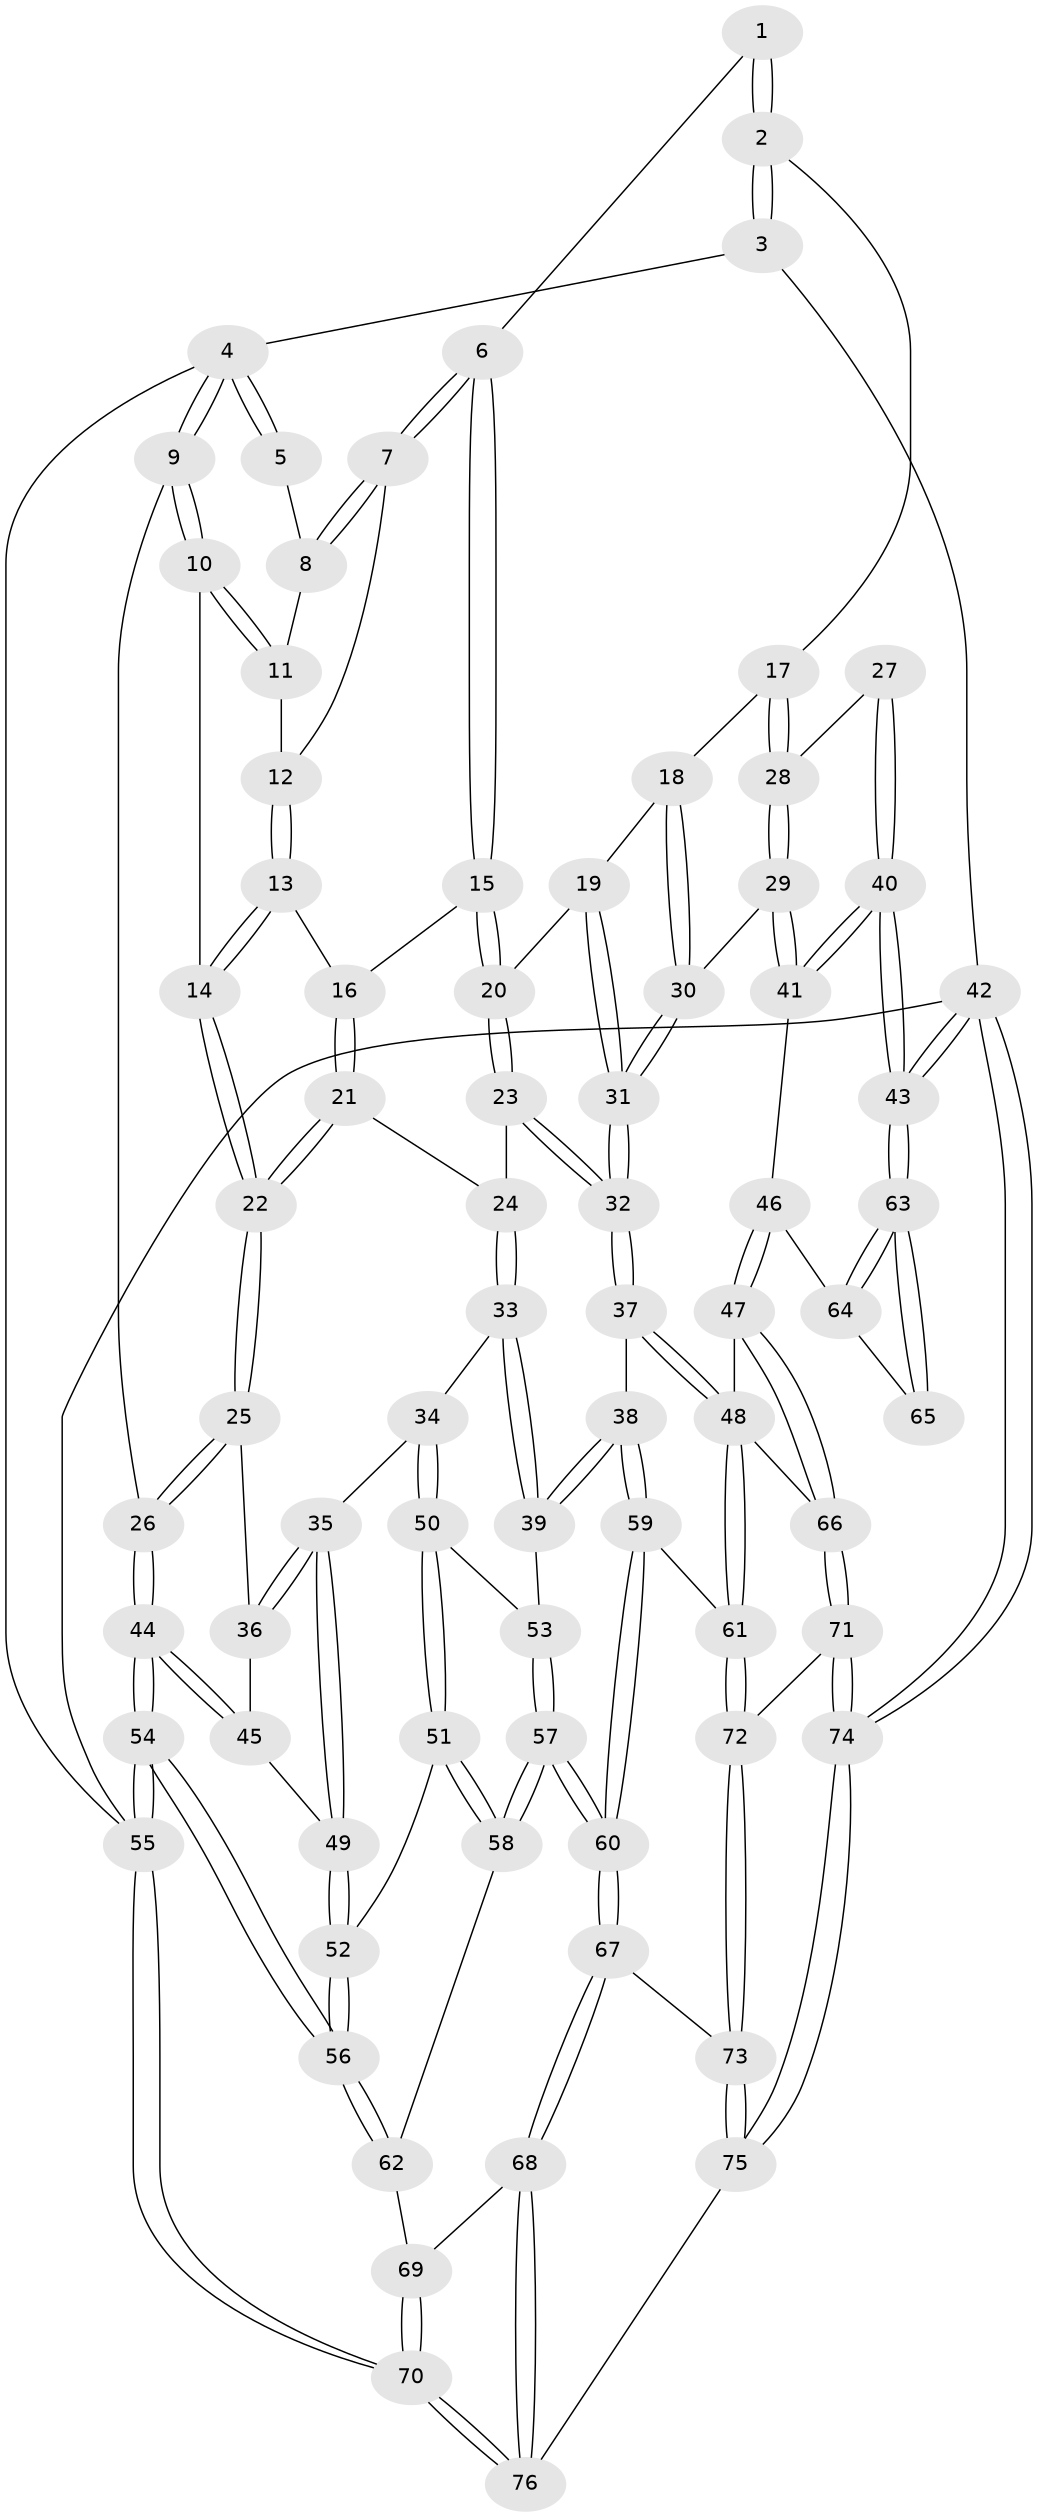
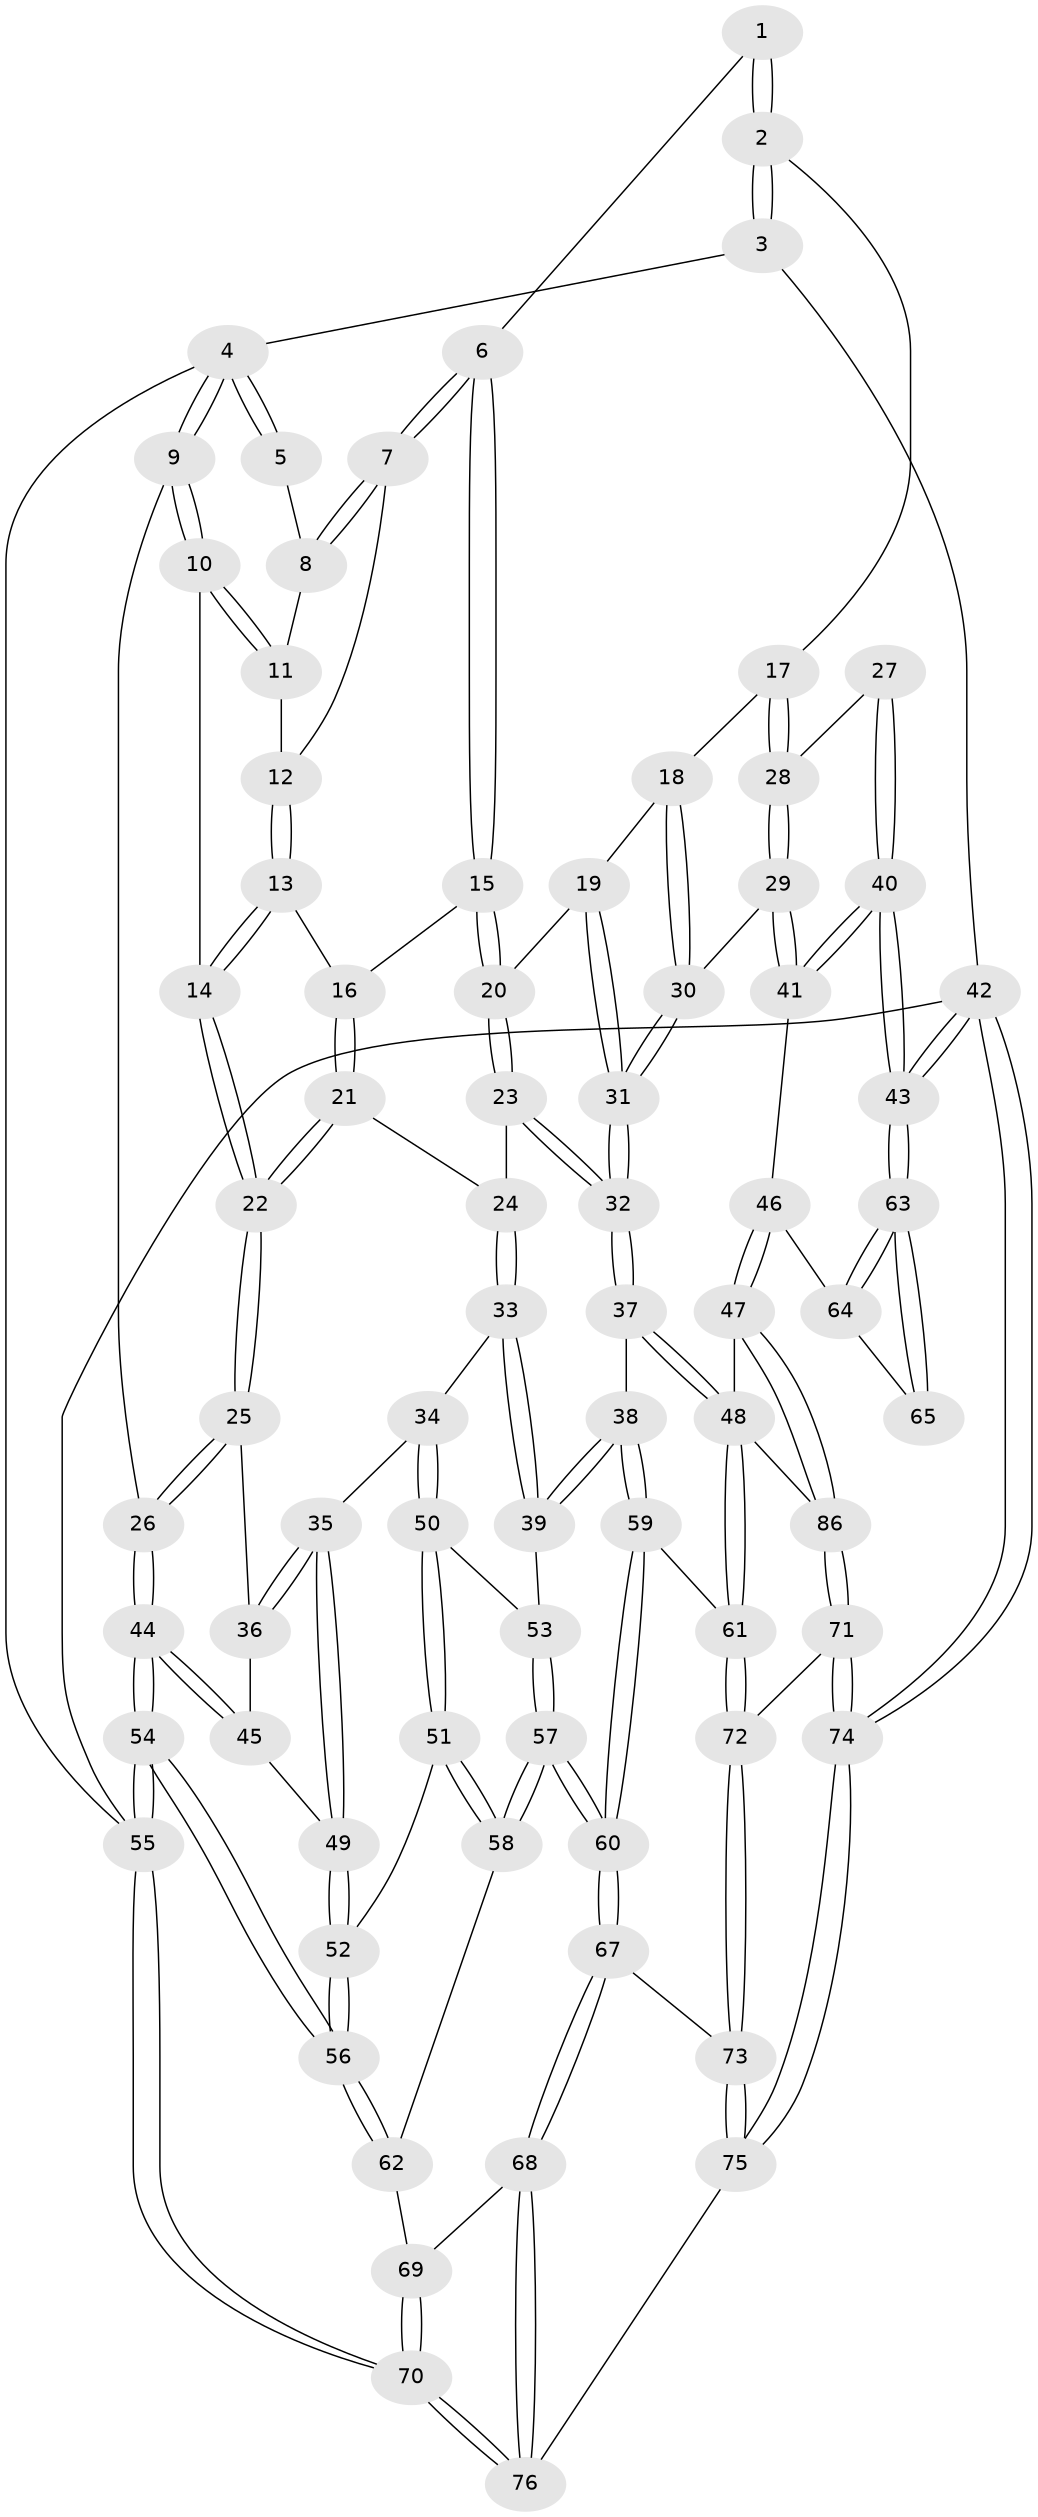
(831, 1525) -> (831, 1525)
